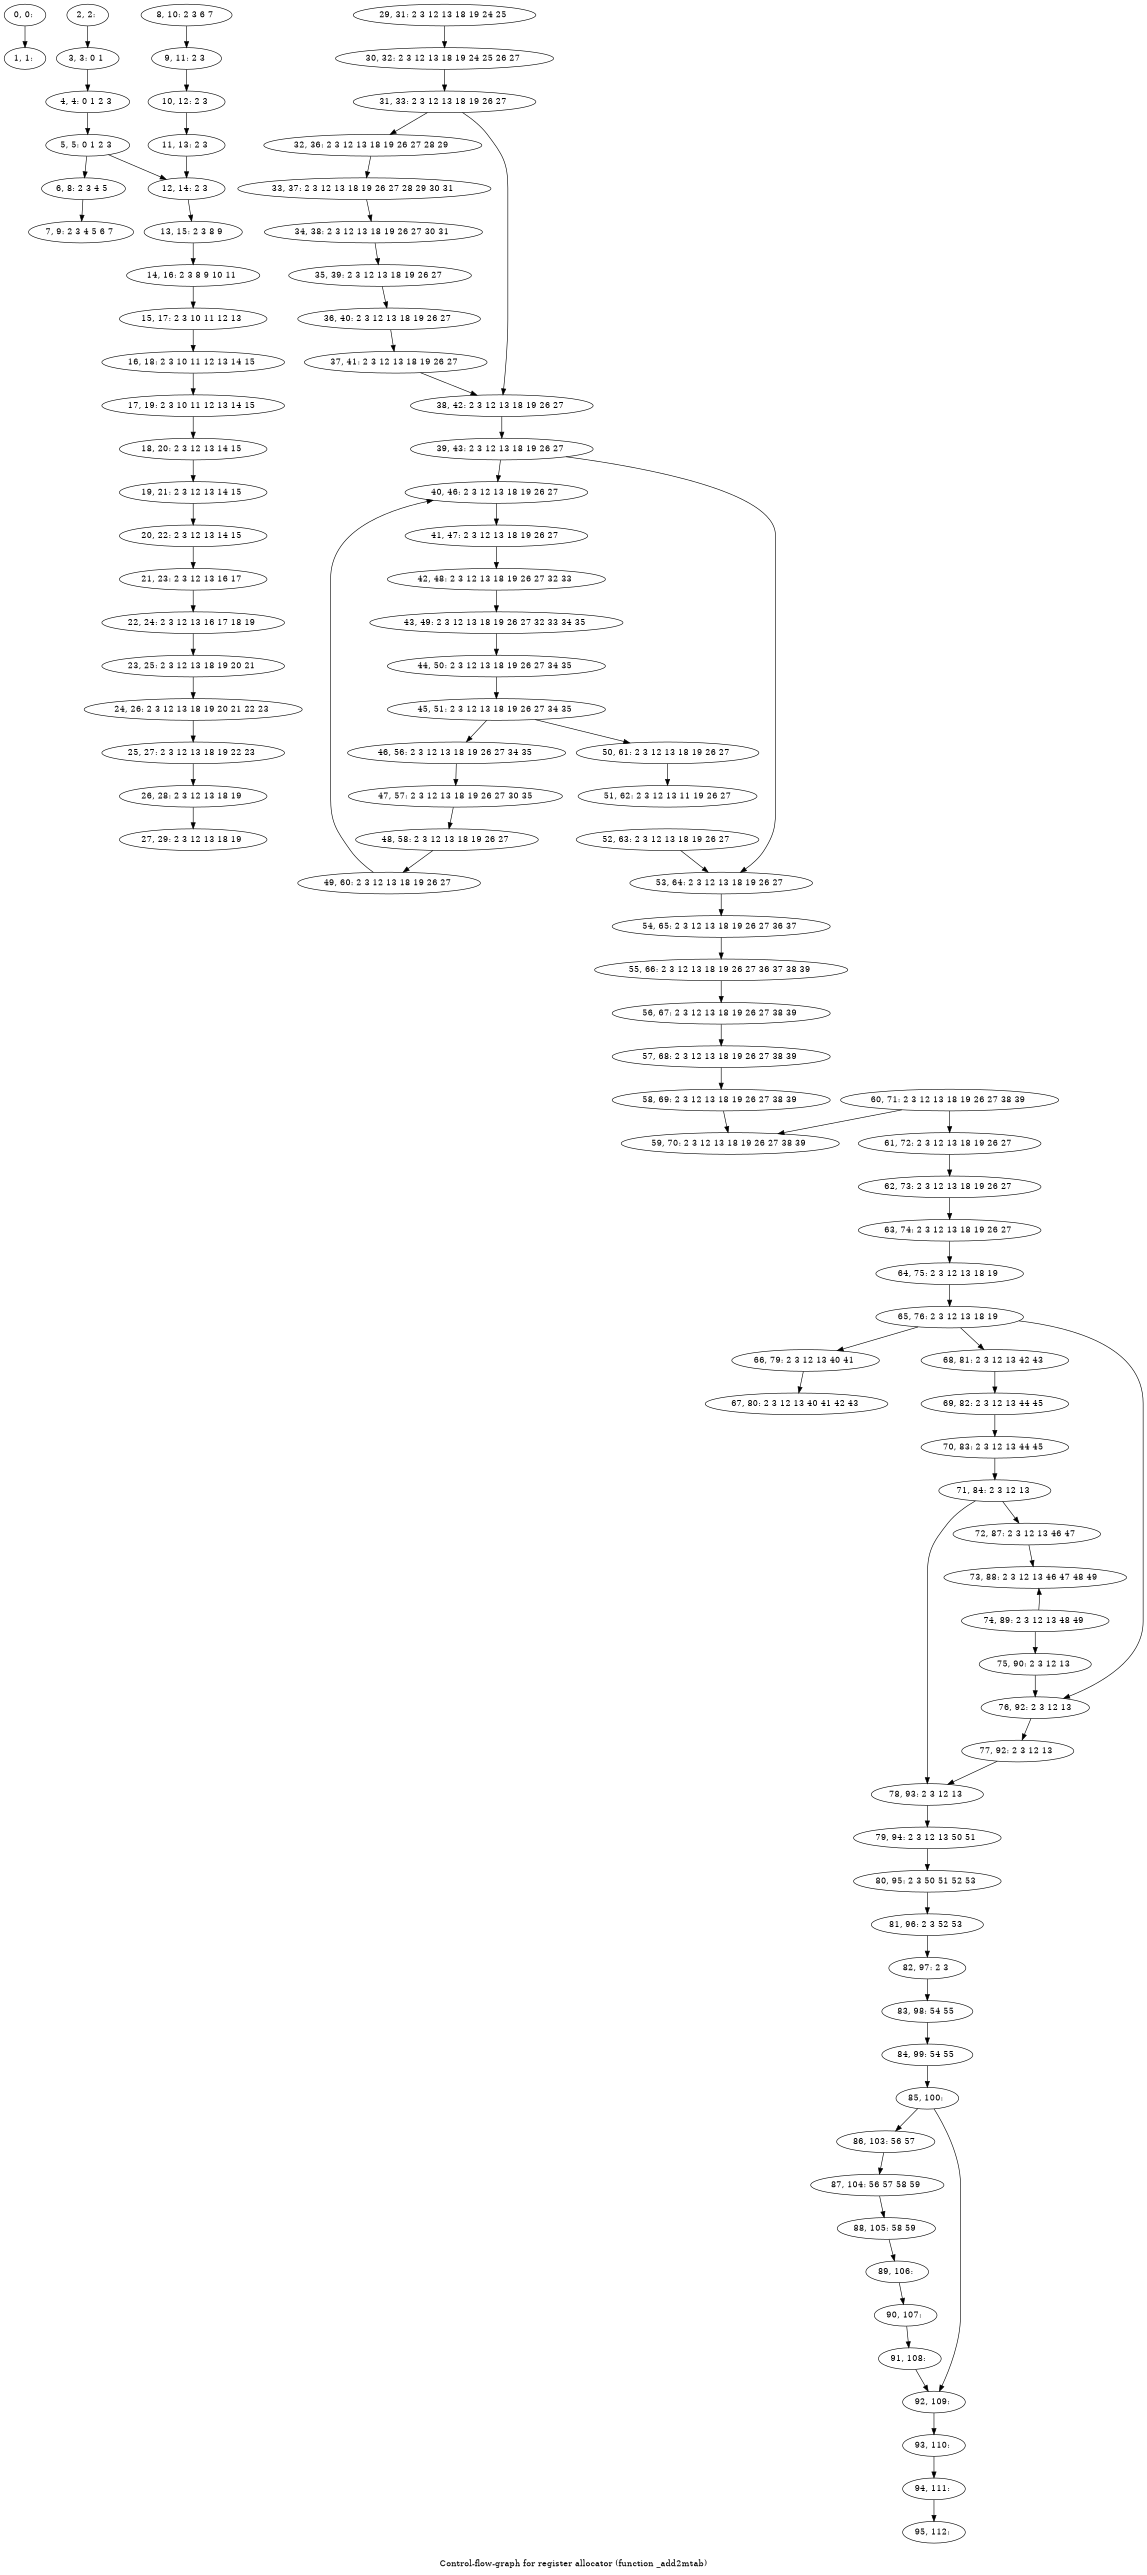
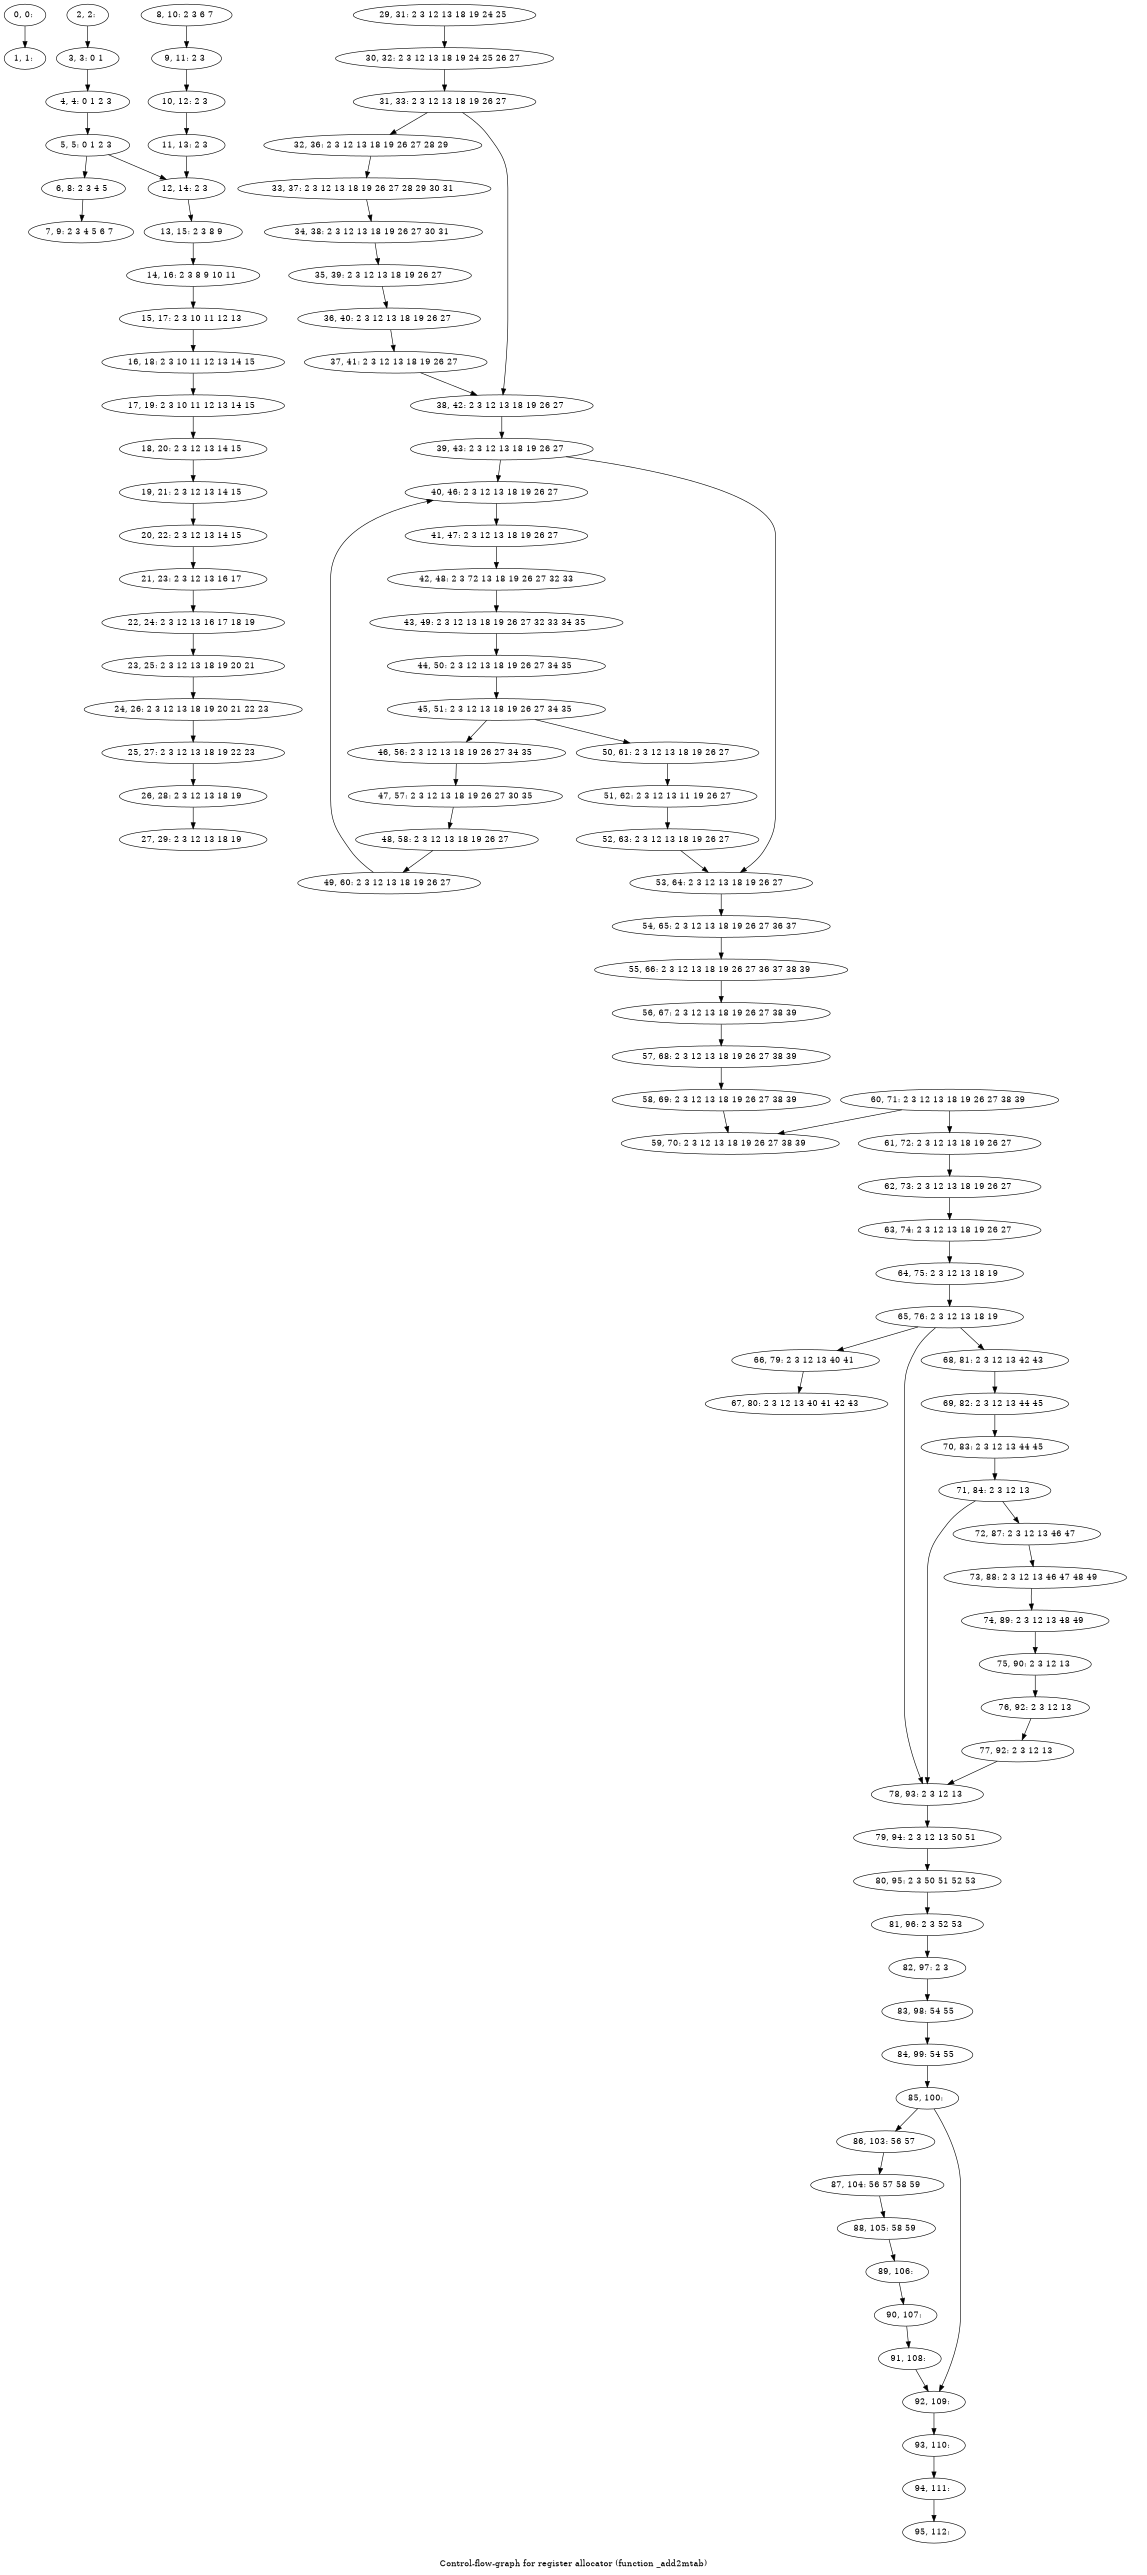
(496, 579) -> (496, 579)
none -> (668, 815)
(1143, 1487) -> (904, 1549)
(1039, 1602) -> (1031, 1596)
